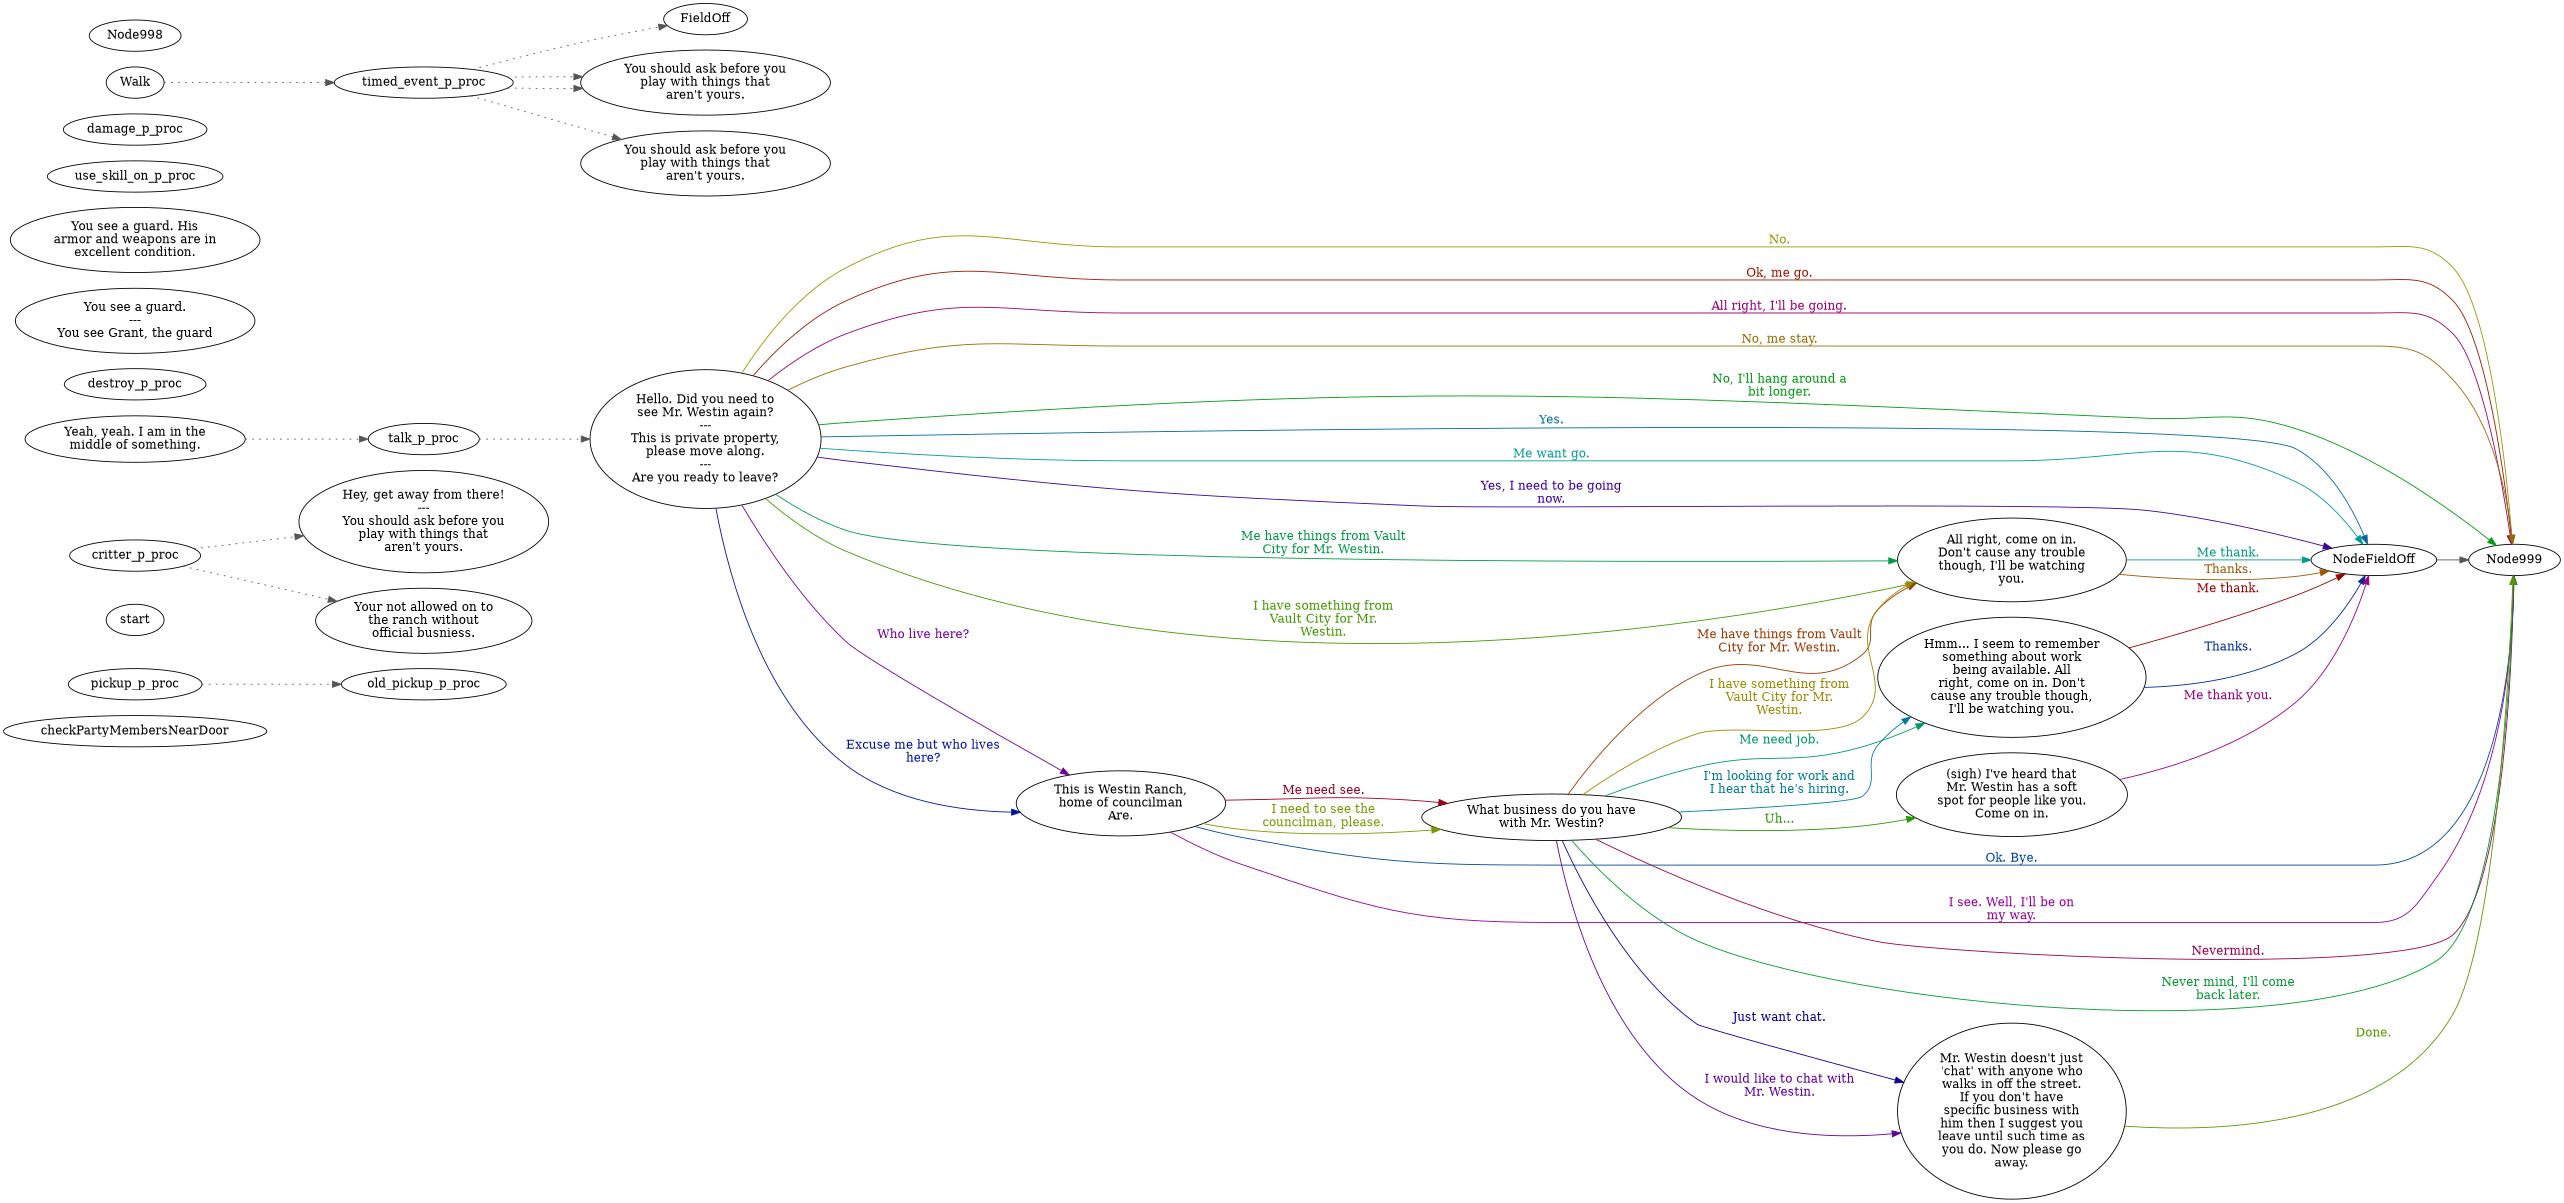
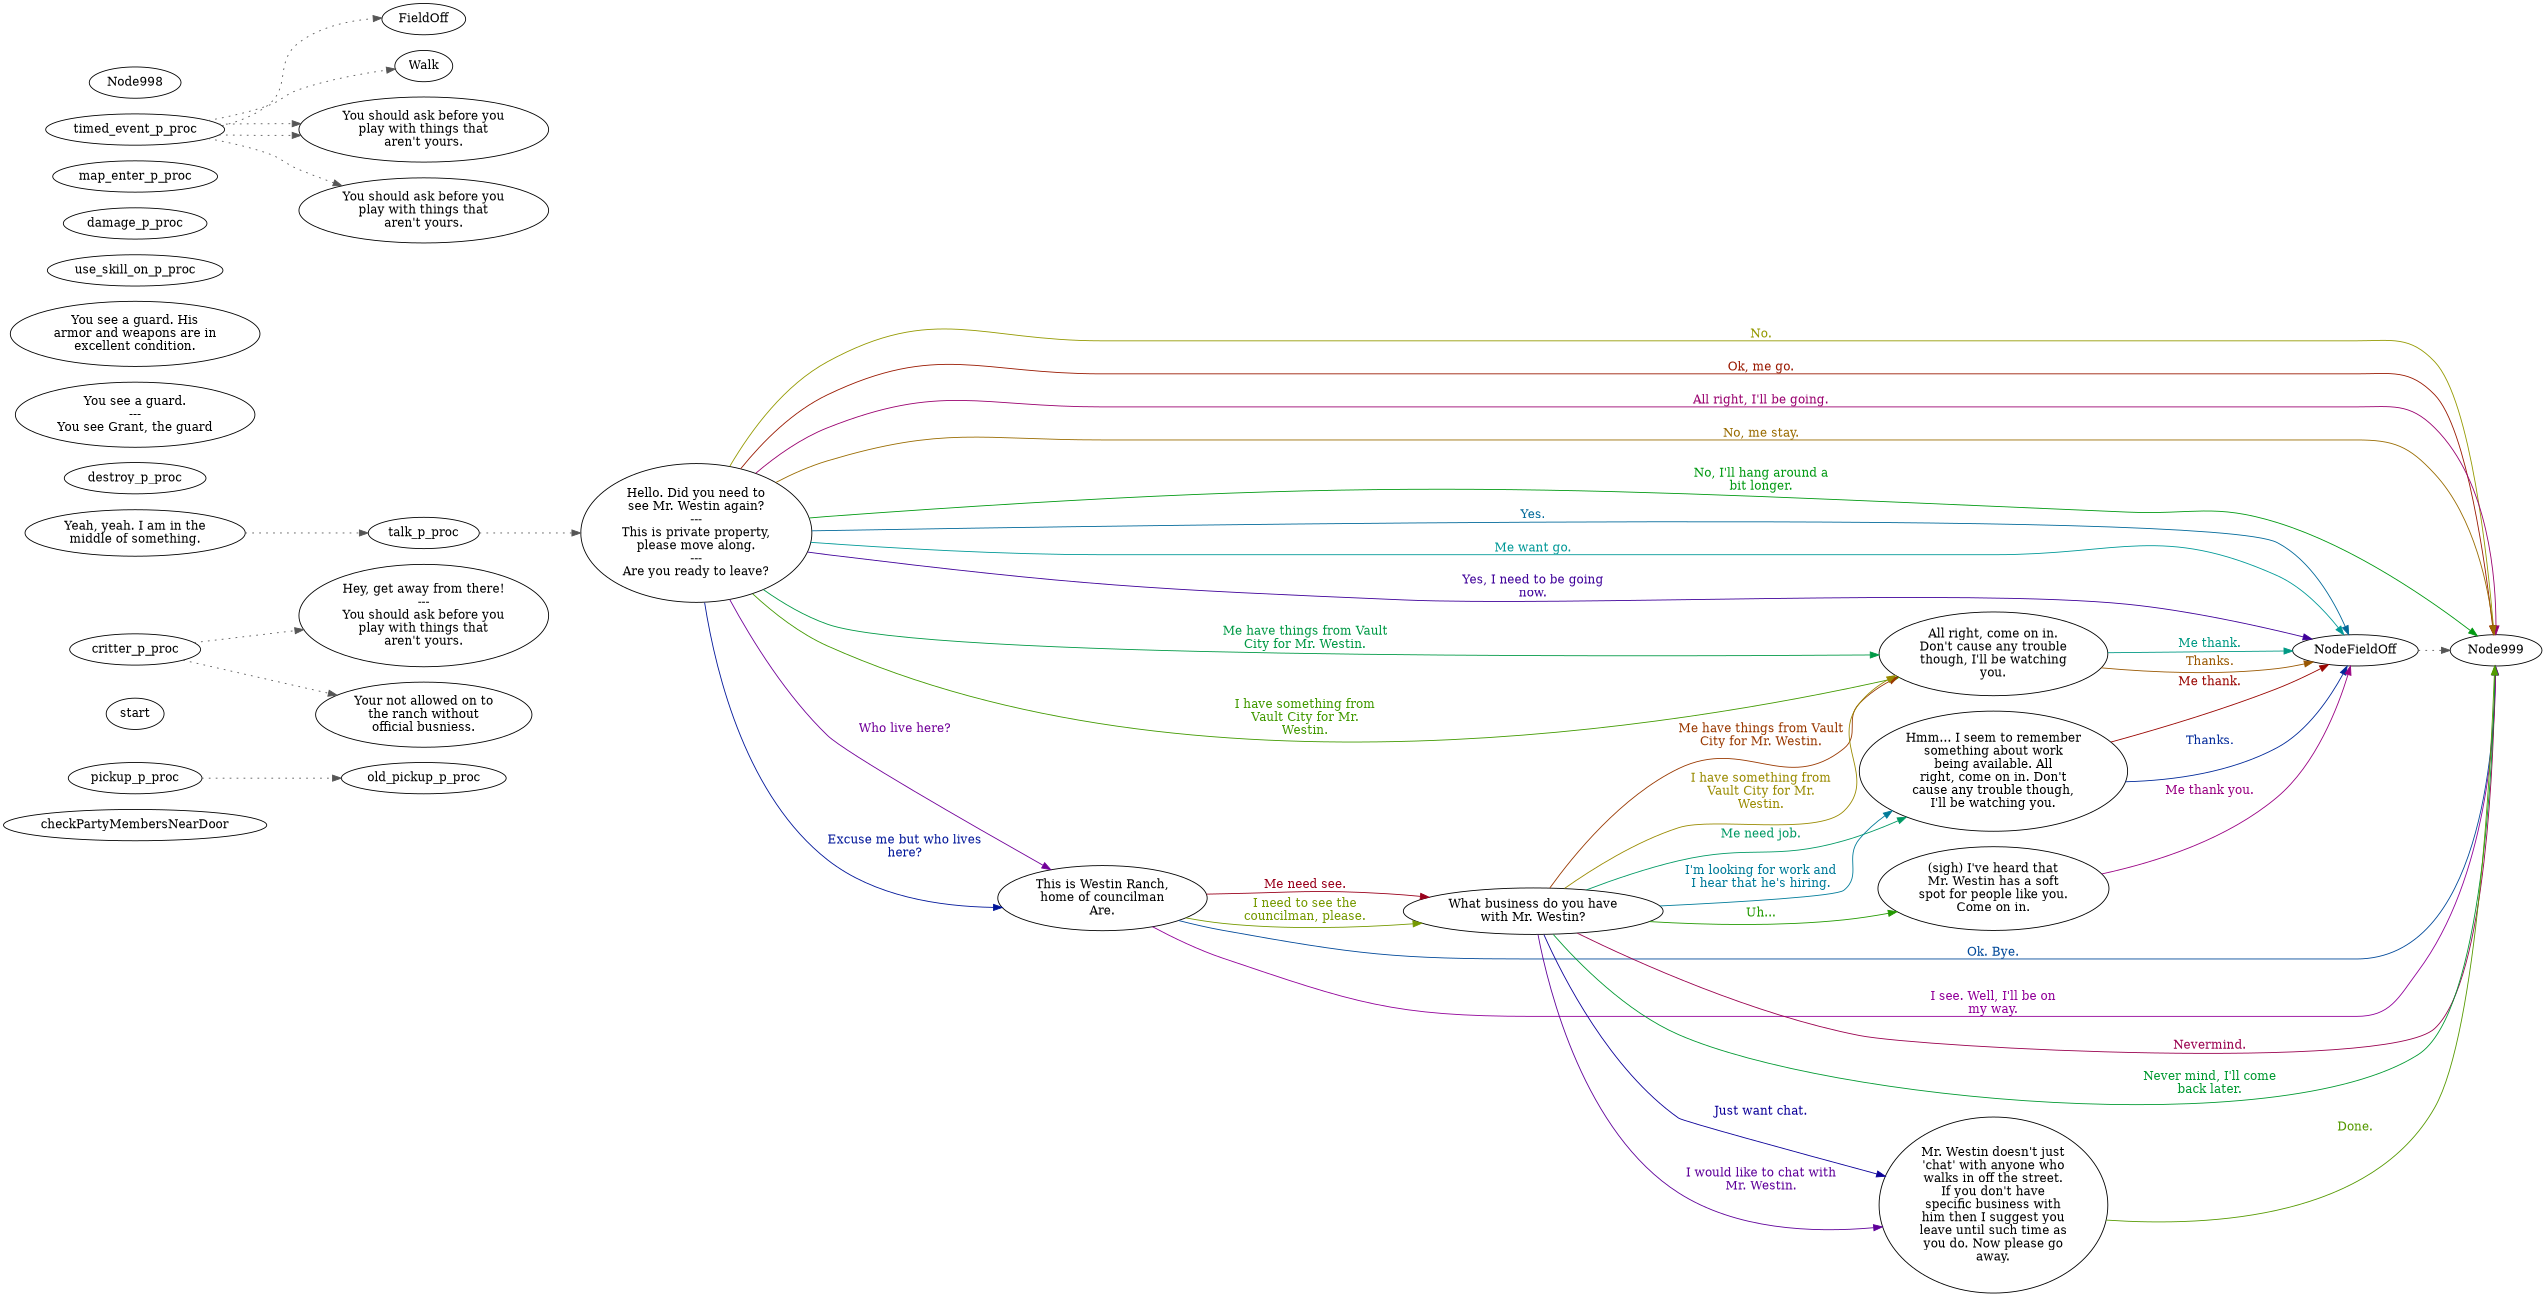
(245, 83) -> (296, 91)
none -> (135, 176)
(2448, 560) -> (2430, 650)
